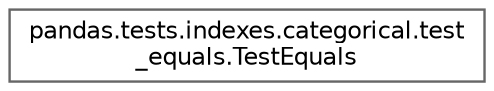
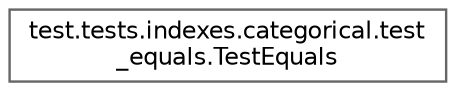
(247, 46) -> (228, 46)
